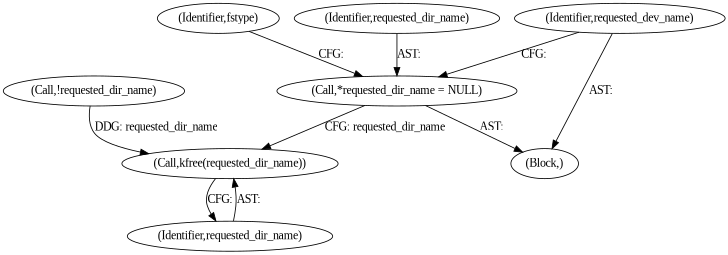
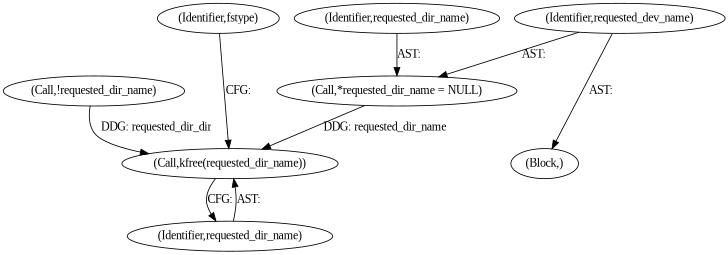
(302, 52) -> (224, 87)
(536, 55) -> (536, 55)
(157, 127) -> (157, 127)
(385, 127) -> (385, 127)
(470, 127) -> none
